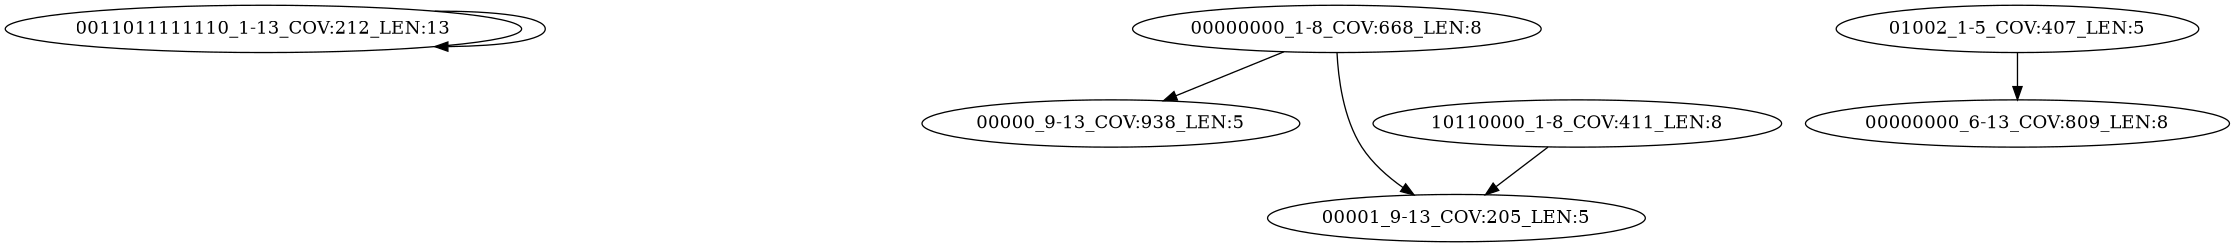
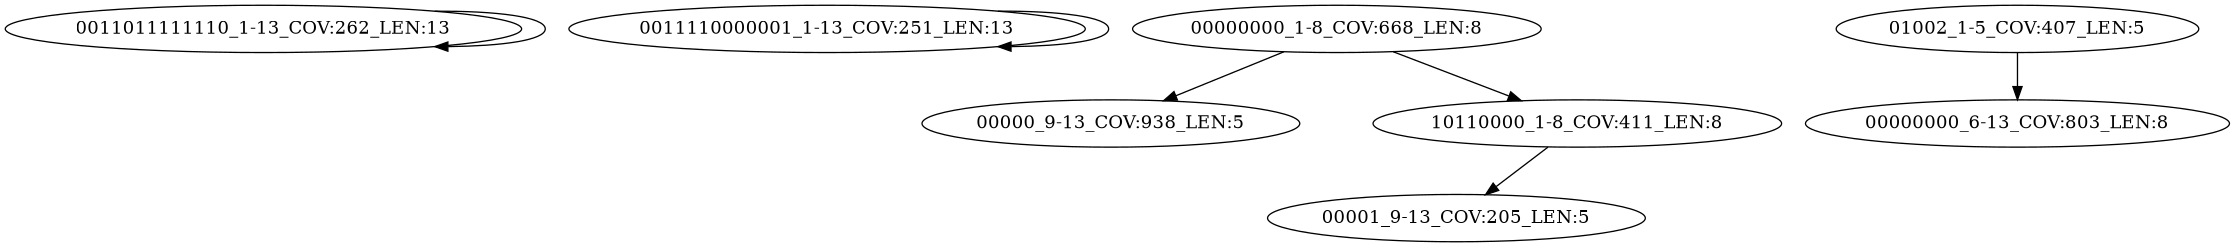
(263, 29) -> (263, 29)
none -> (827, 29)
(2017, 124) -> (2017, 124)
(1353, 129) -> (1451, 74)
